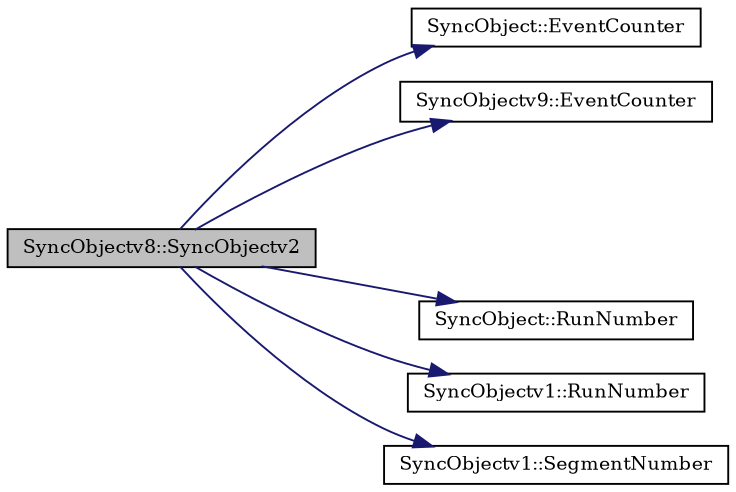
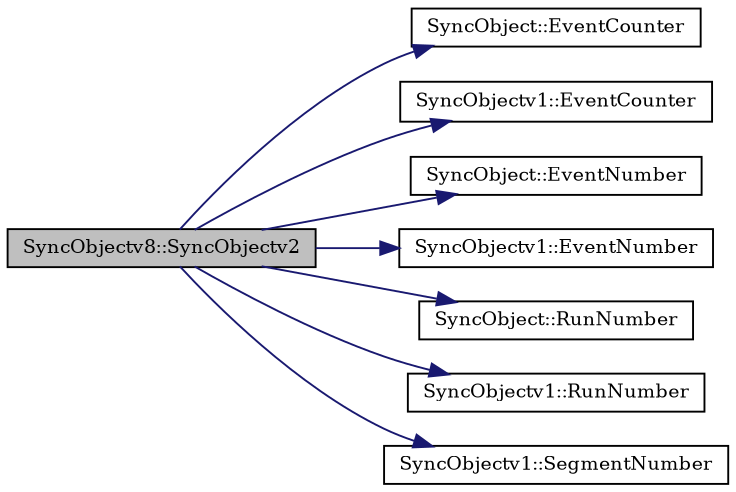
(556, 102) -> (556, 102)
none -> (556, 176)
none -> (556, 248)
